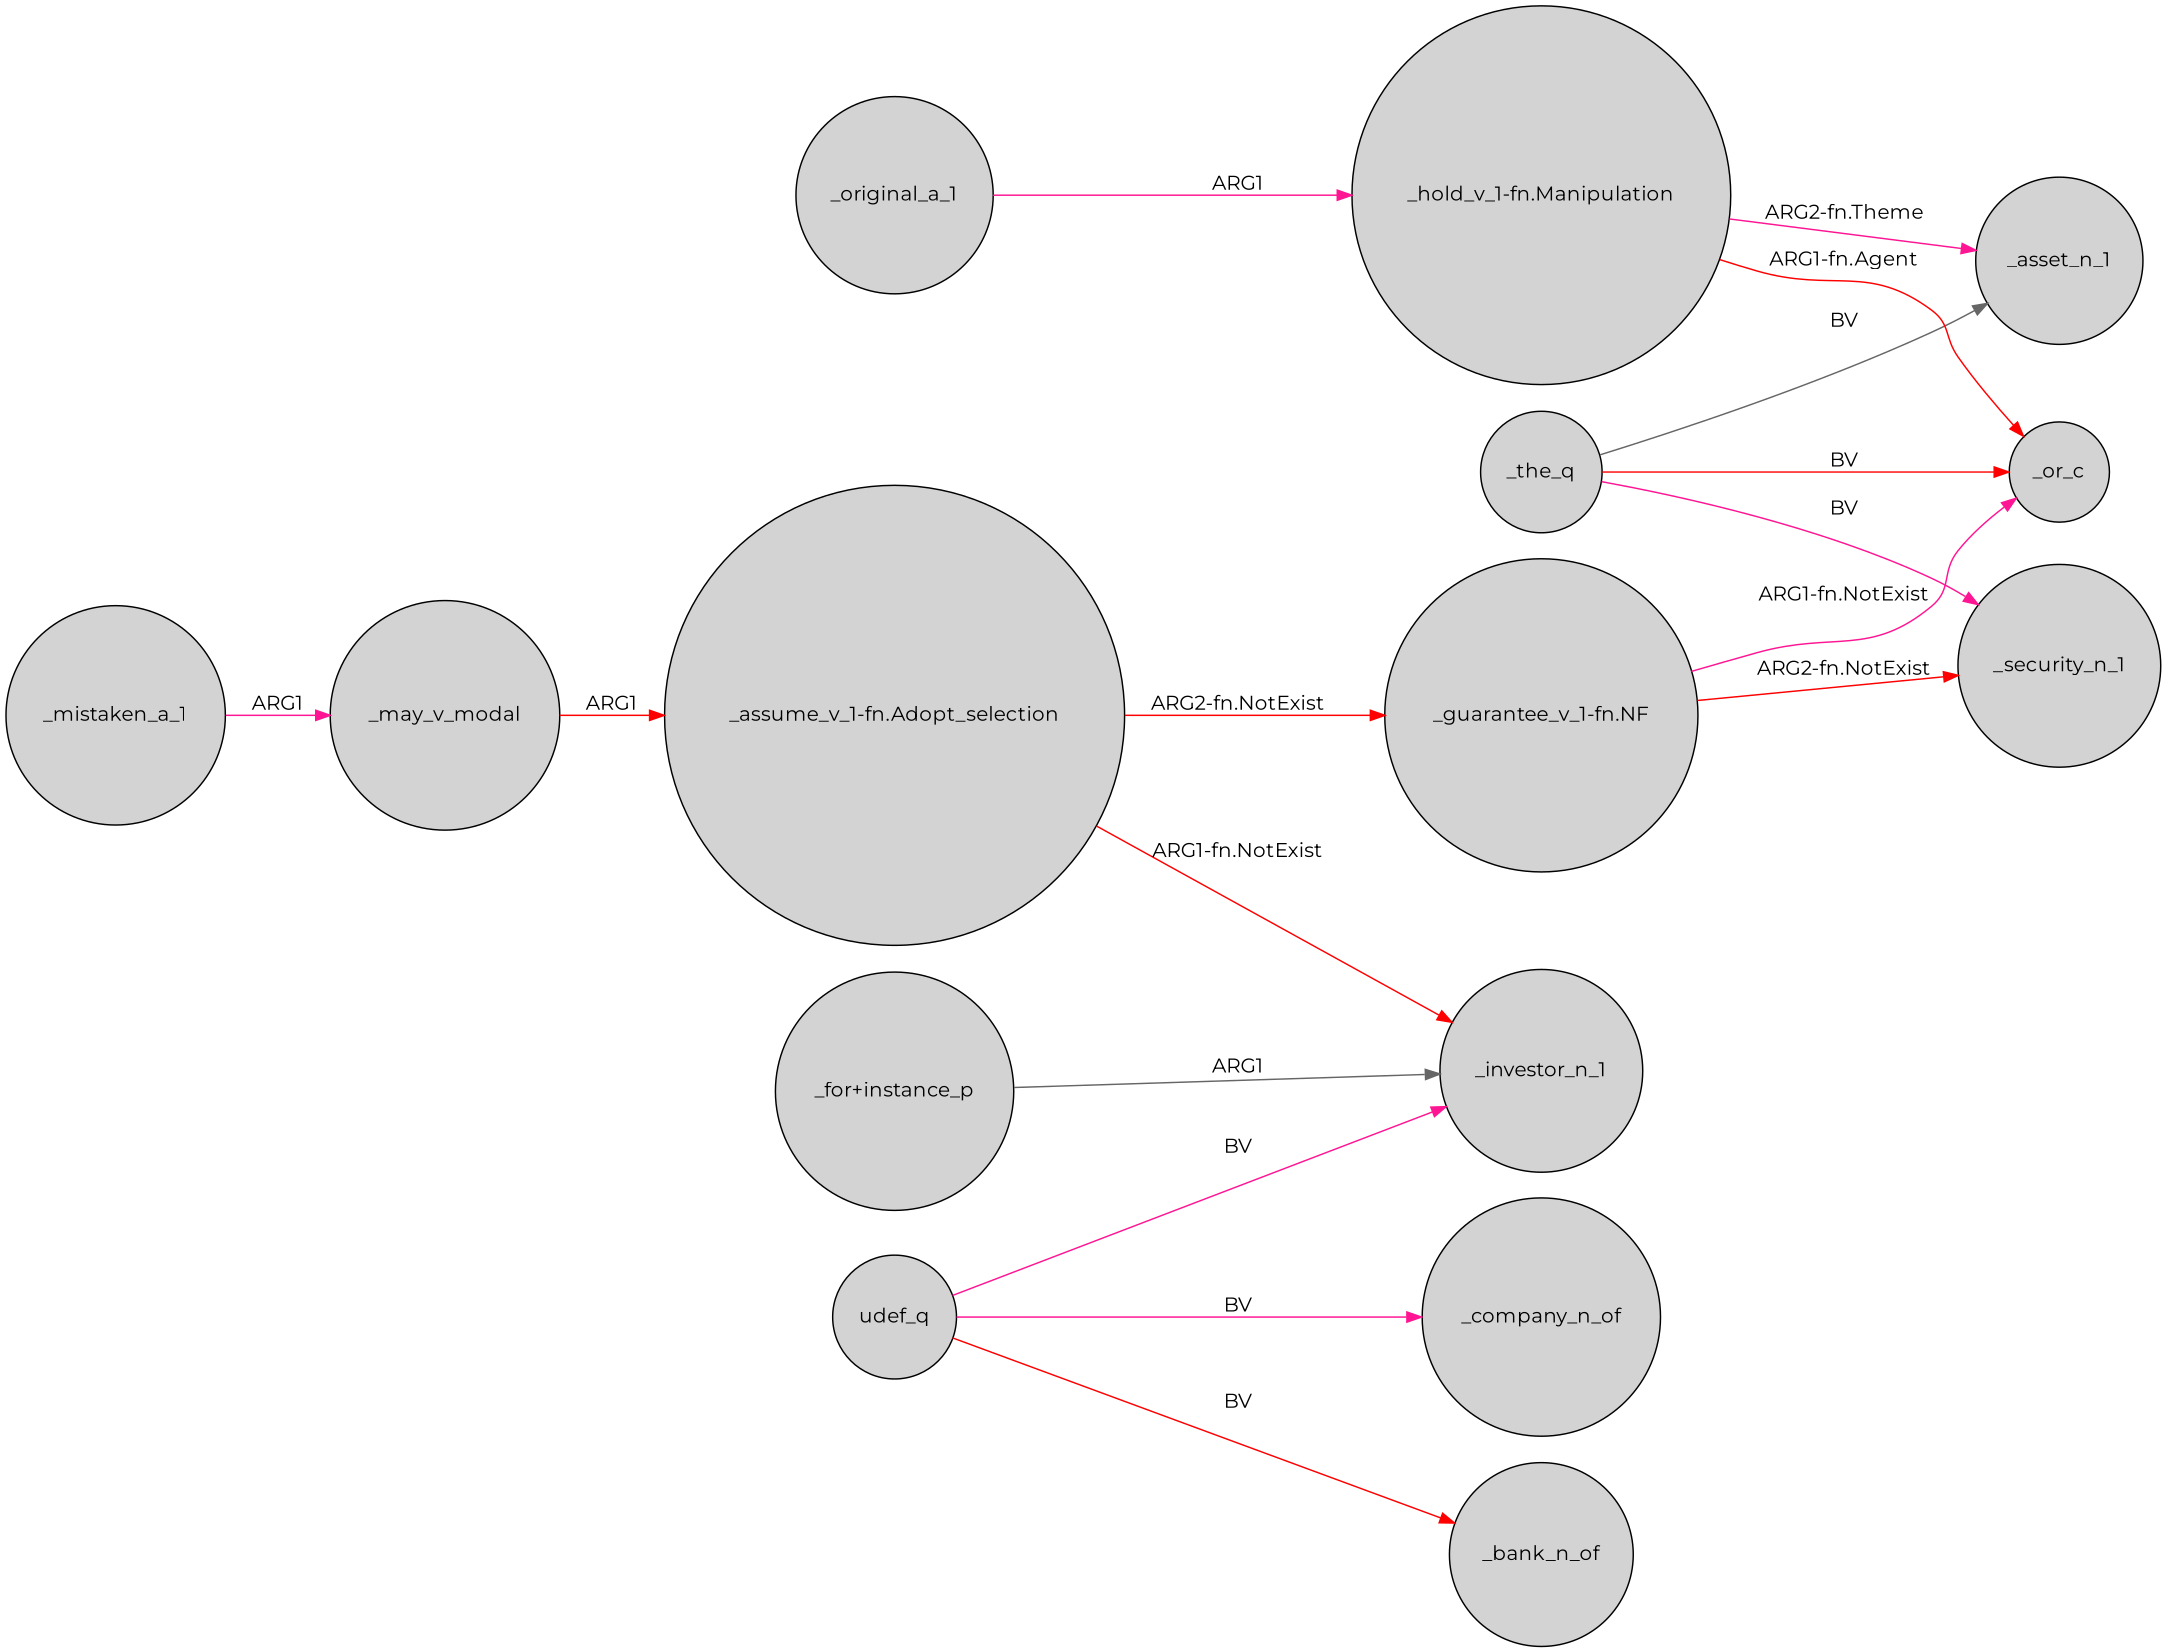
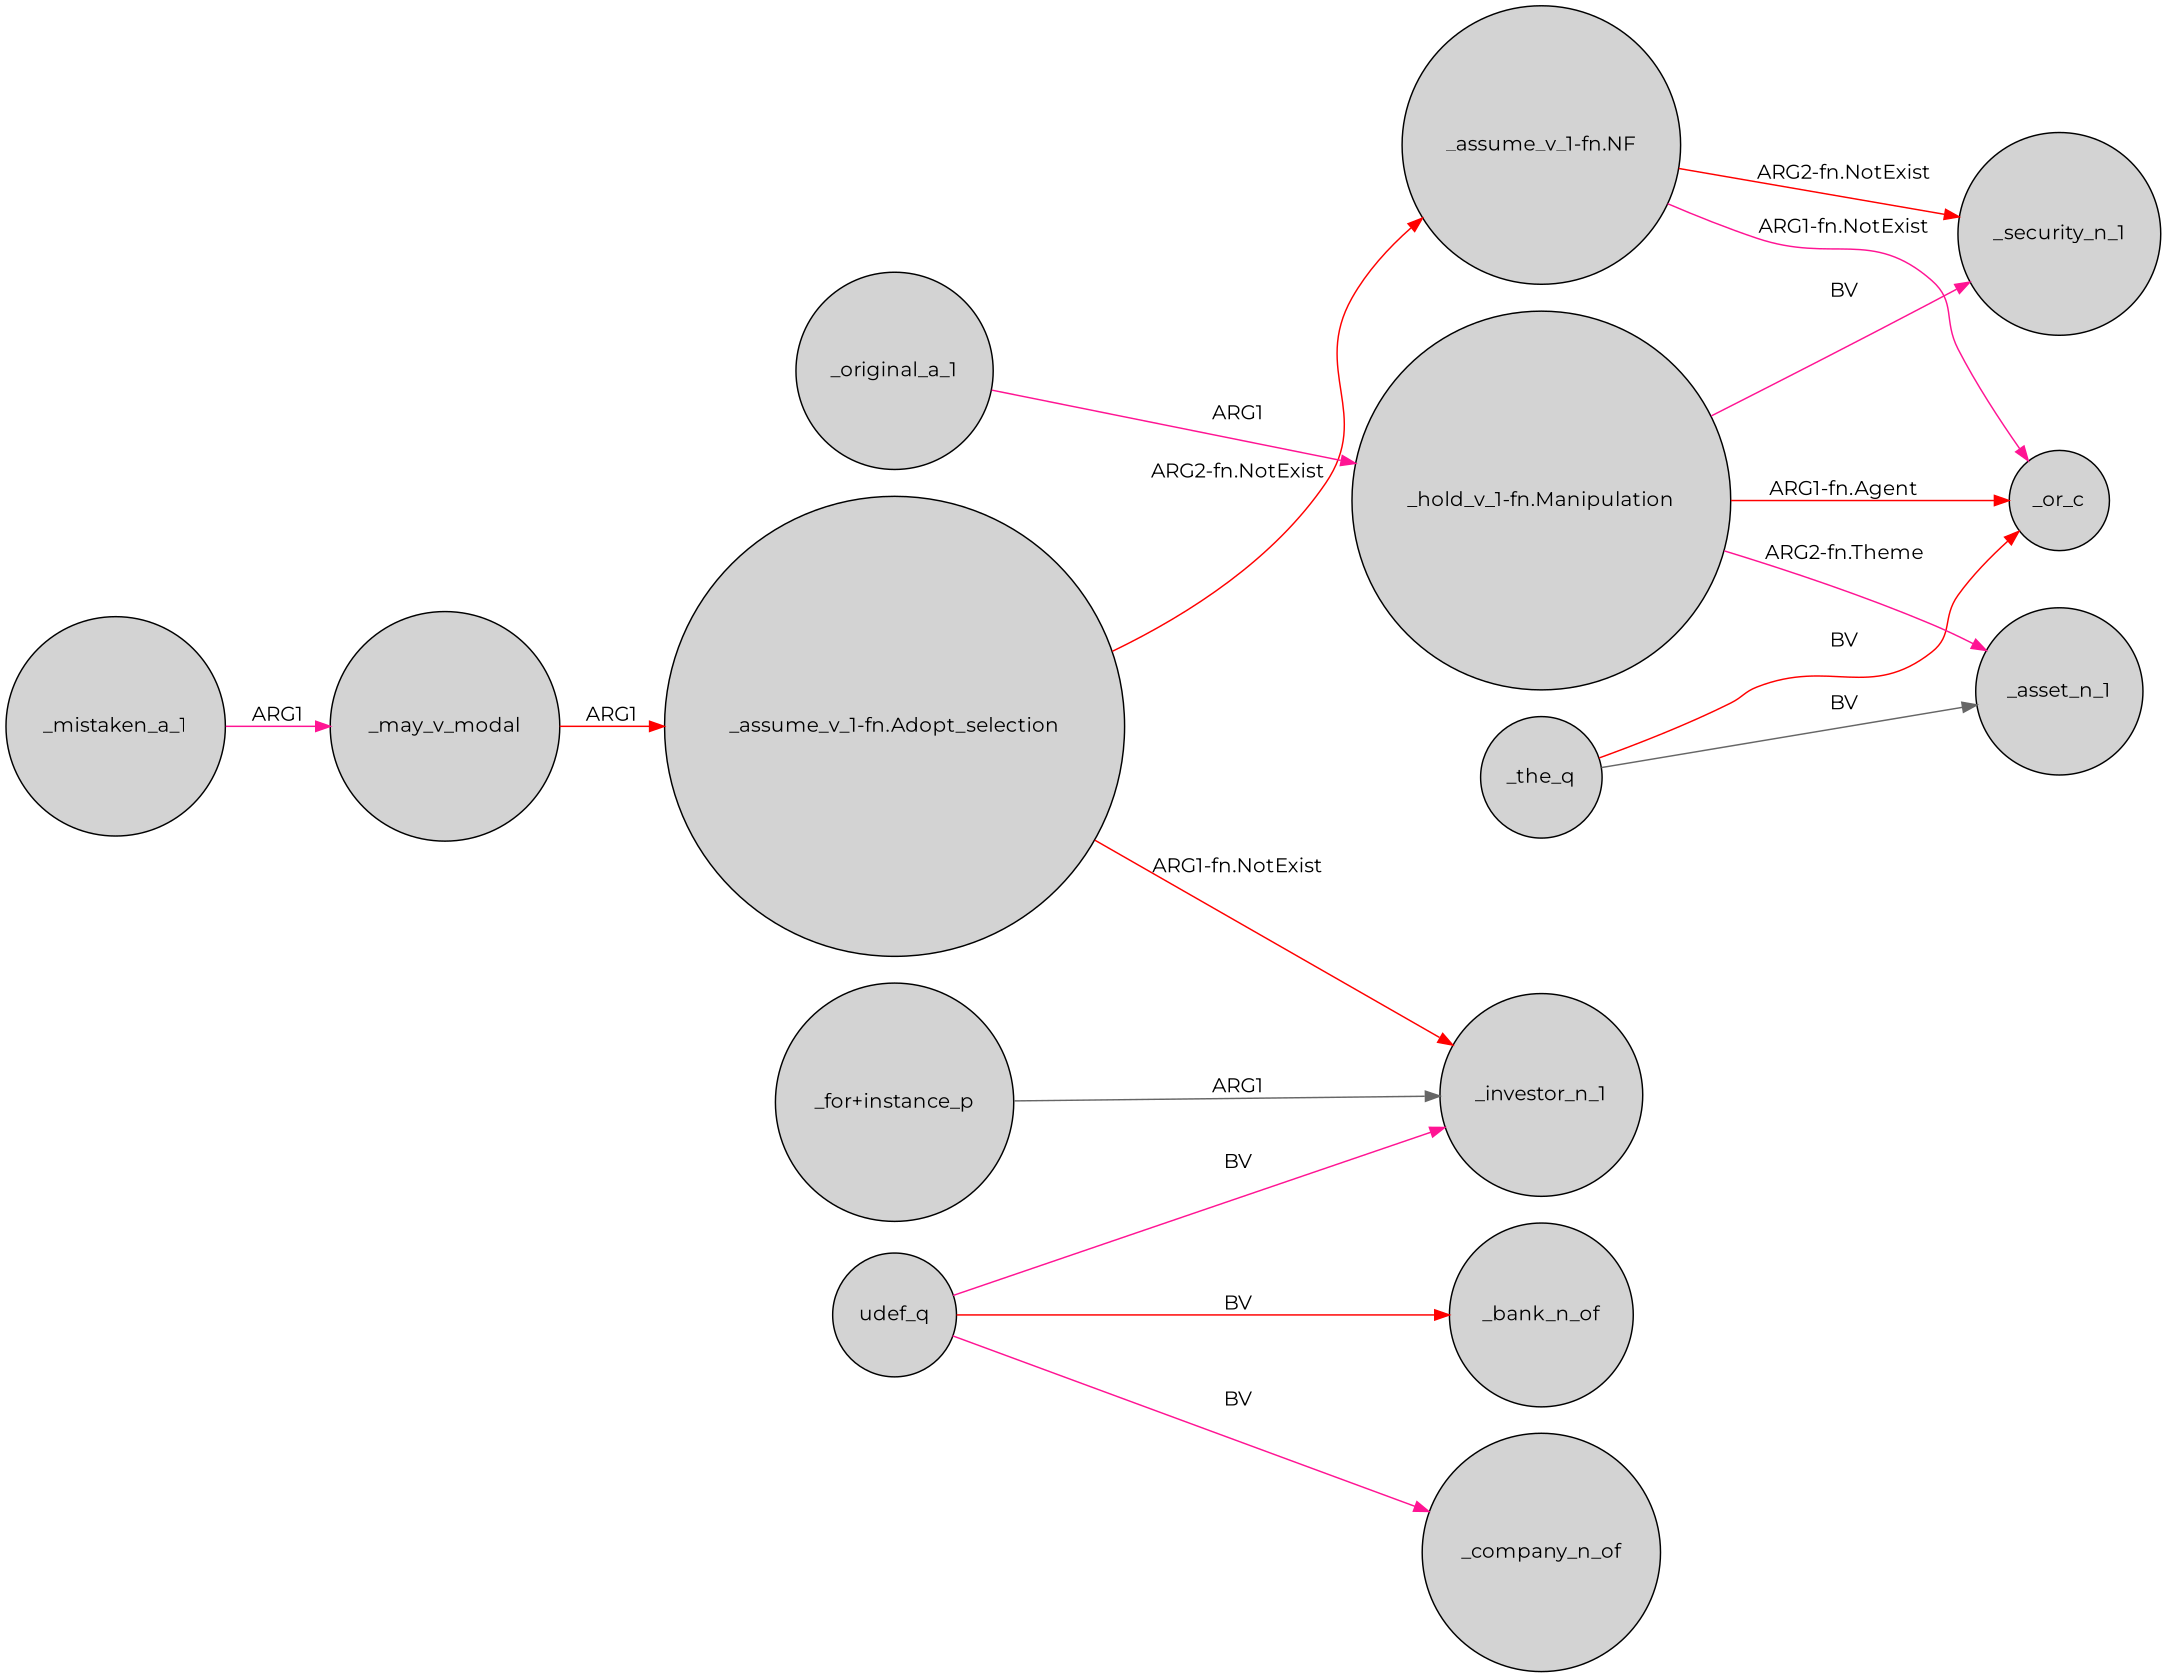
(1788, 526) -> (1834, 353)
(1541, 715) -> (1541, 145)
